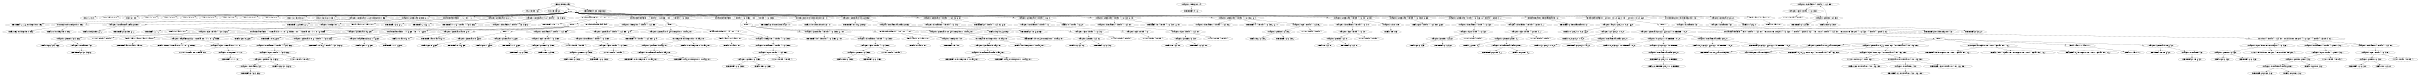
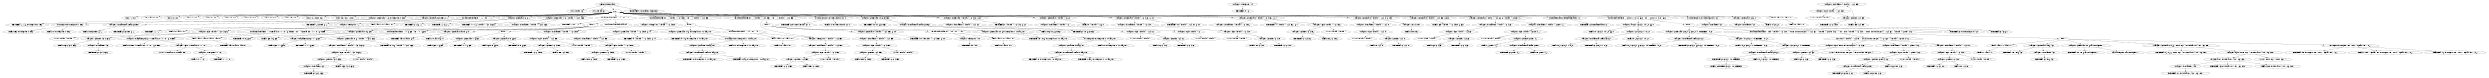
(595, 11) -> (644, 11)
(250, 18) -> none
none -> (690, 39)
none -> (198, 60)
none -> (1766, 60)
